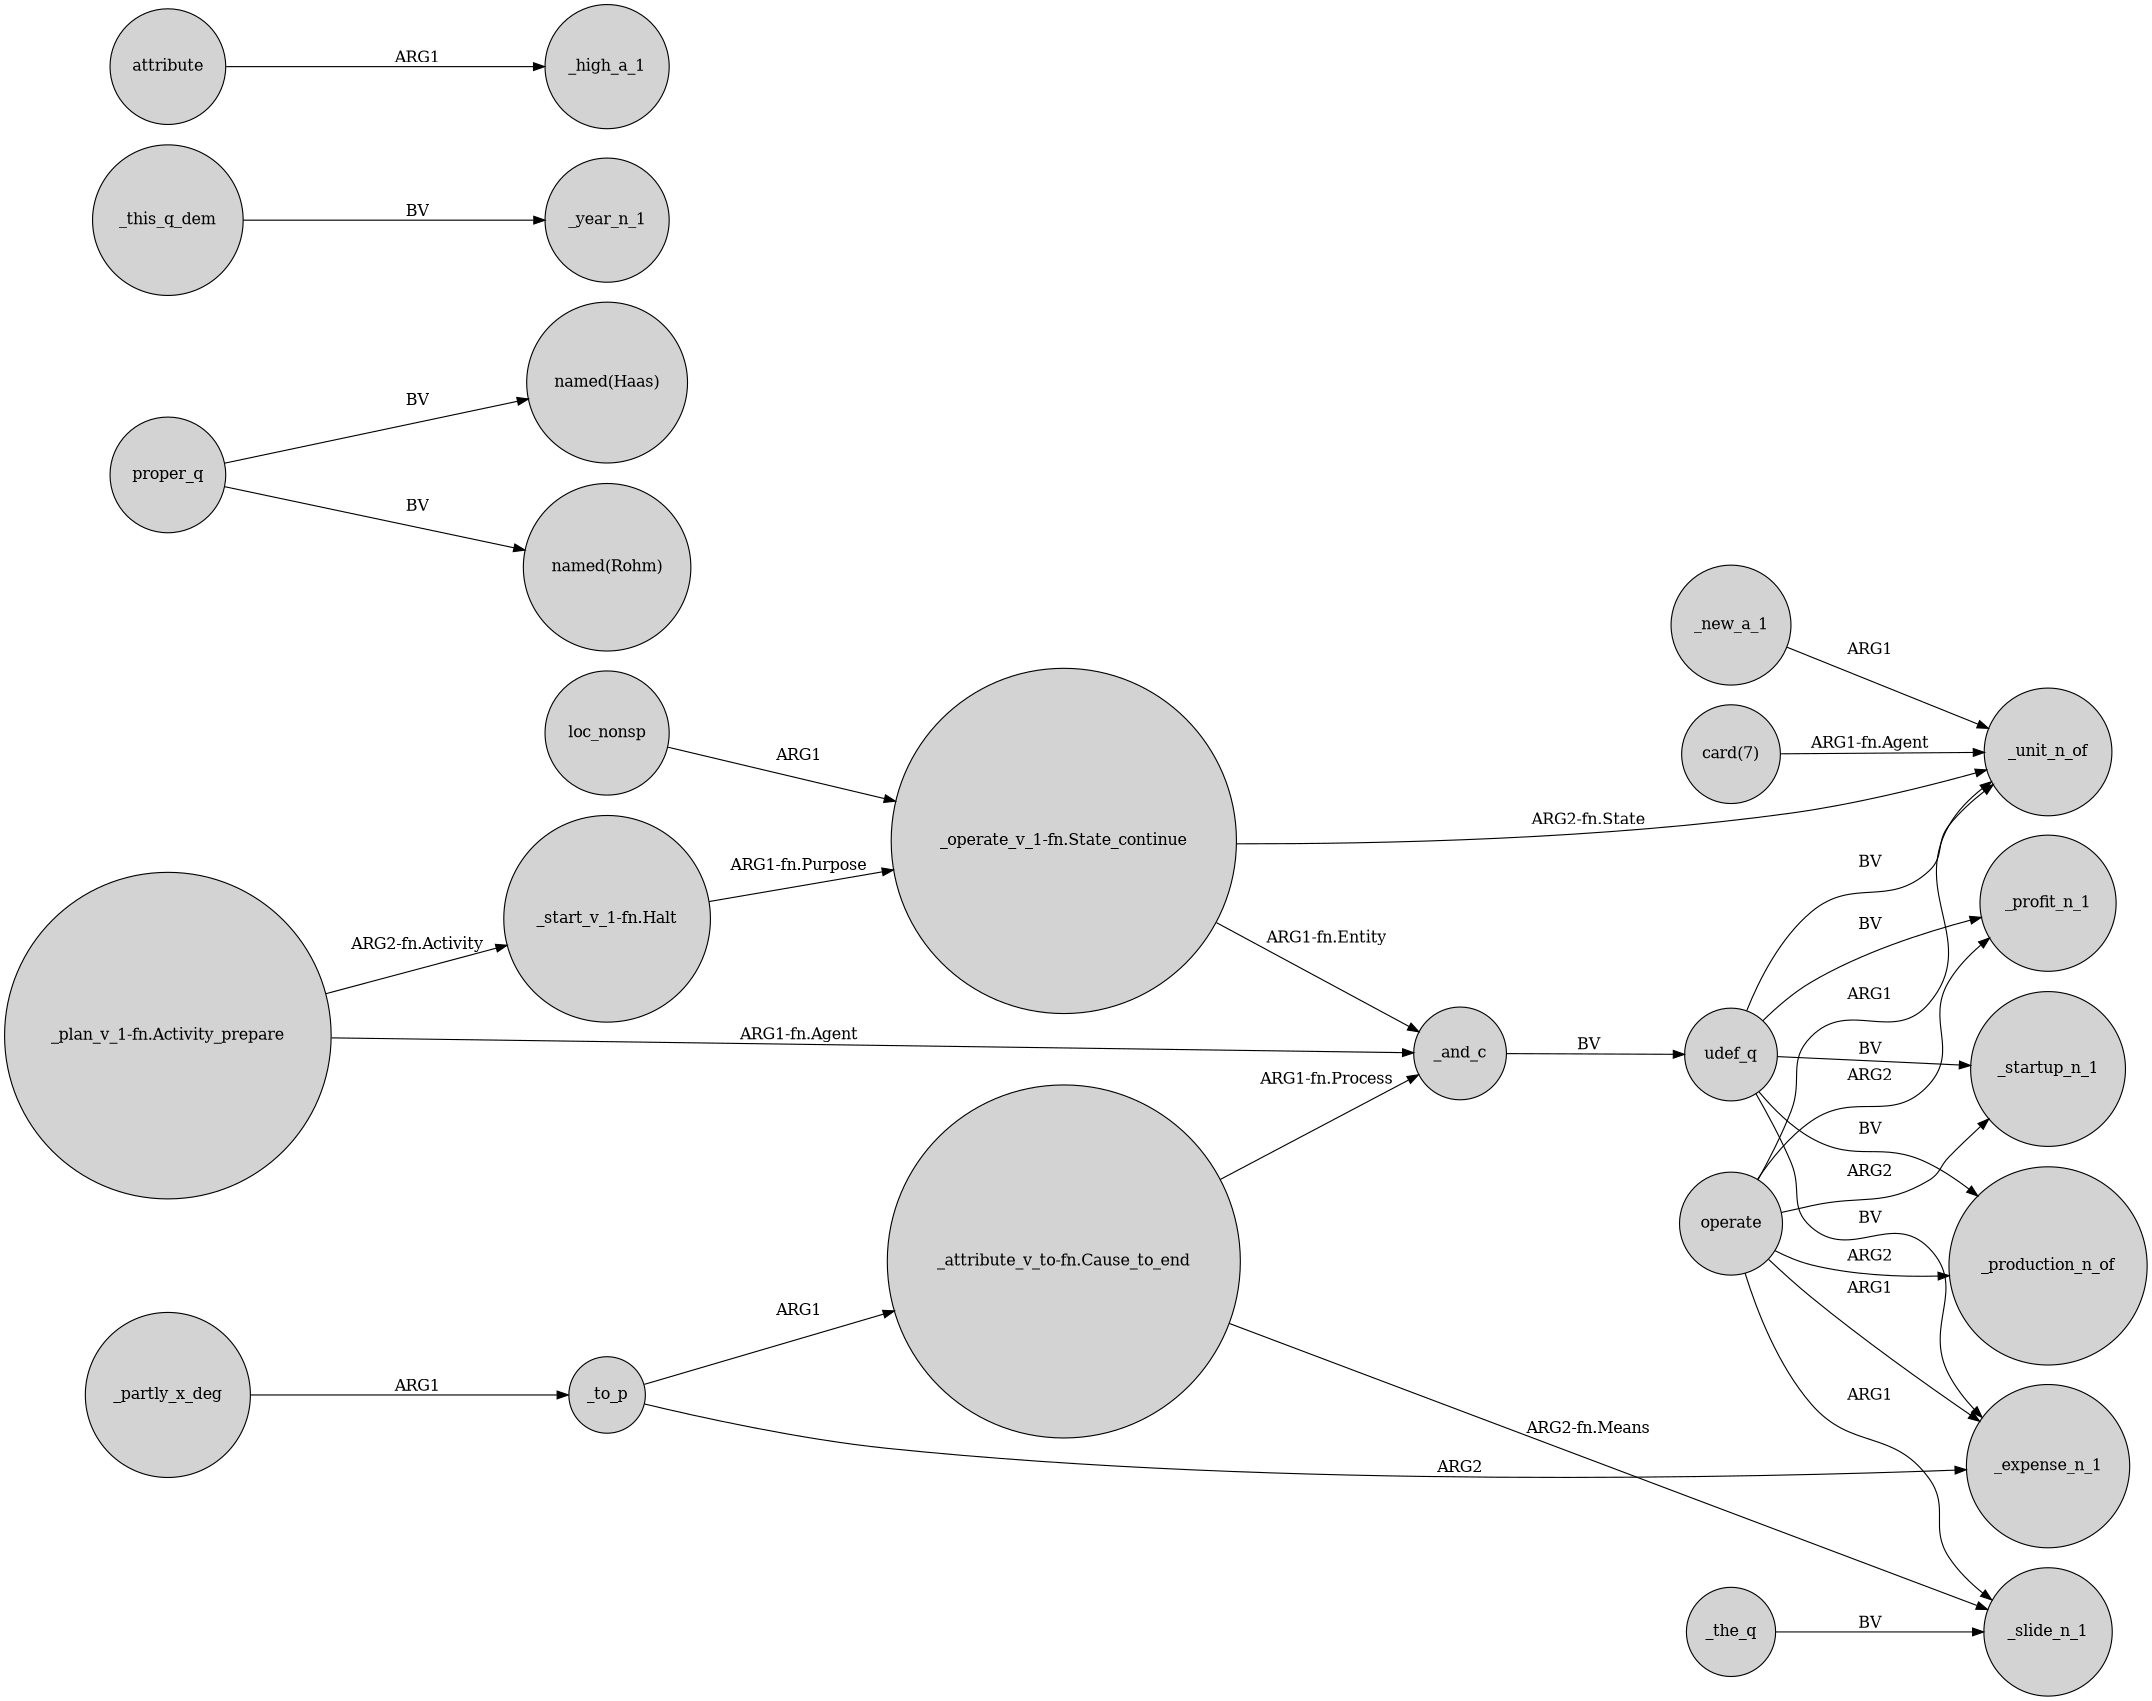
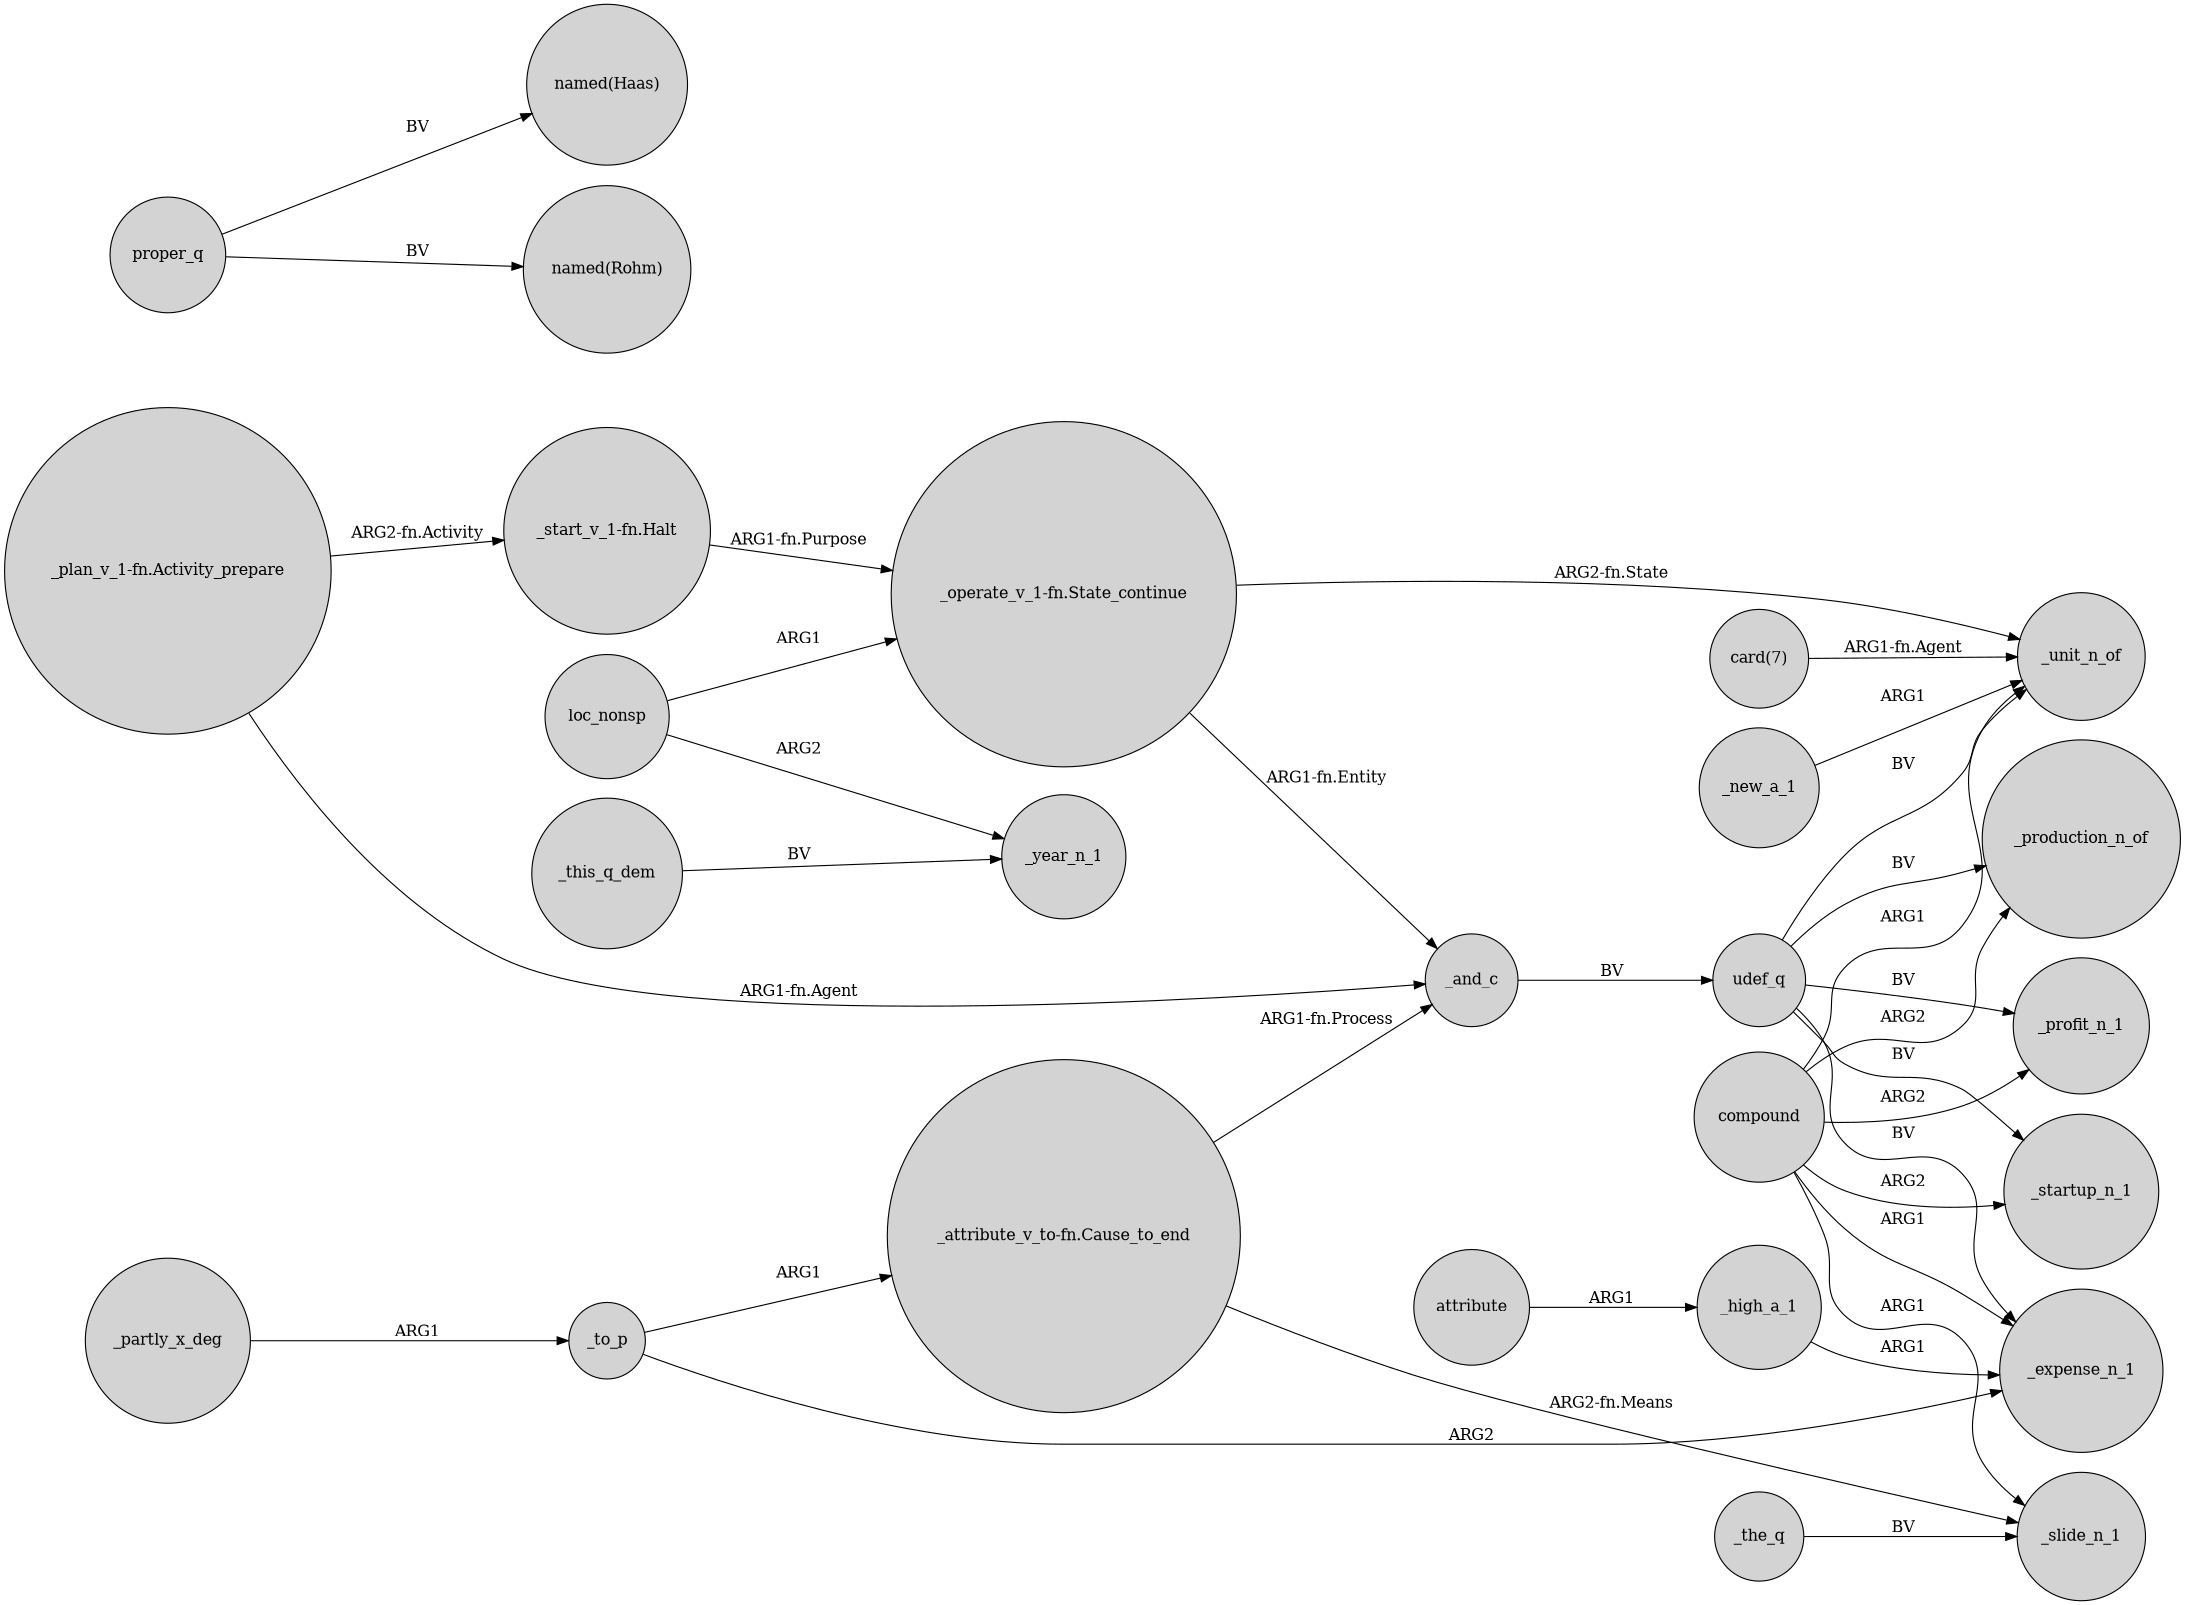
none -> (830, 785)
(1731, 1224) -> (1759, 1117)
none -> (1898, 1368)
